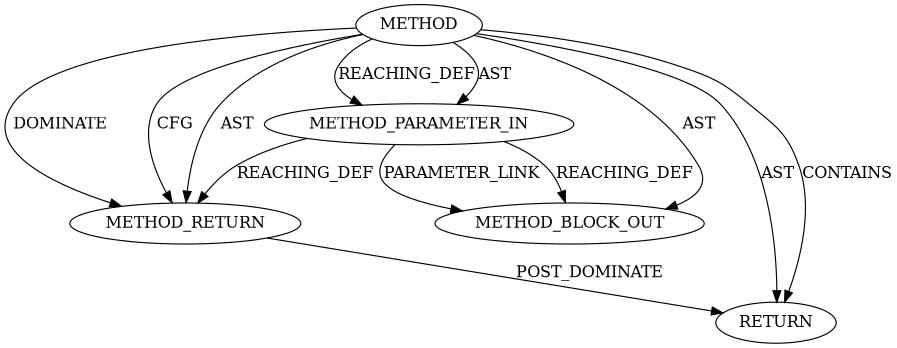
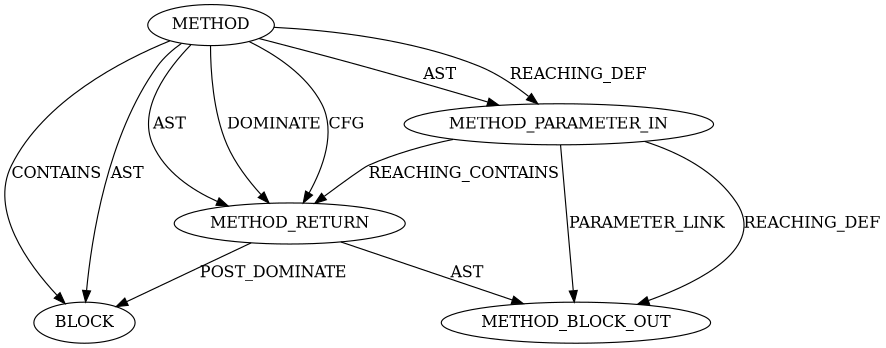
(623, 92) -> (427, 271)
(306, 174) -> (464, 174)
(776, 323) -> (84, 323)
